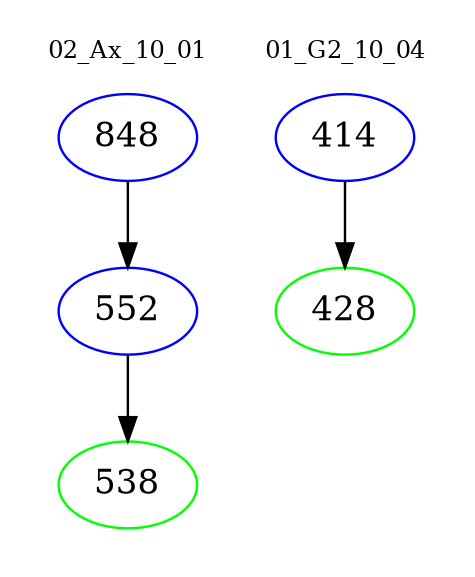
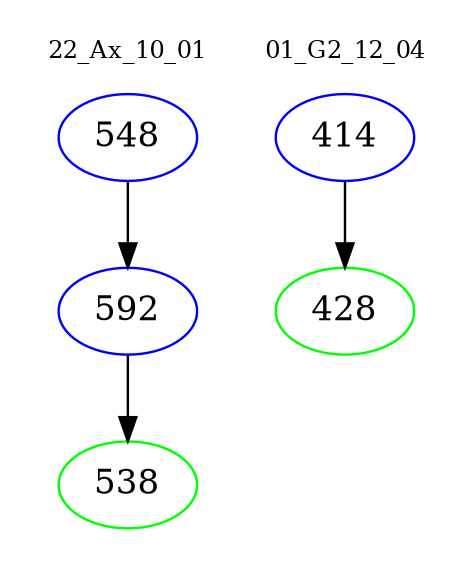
(128, 52) -> (128, 52)
(346, 52) -> (346, 52)
(128, 138) -> (128, 138)
(128, 311) -> (128, 311)
